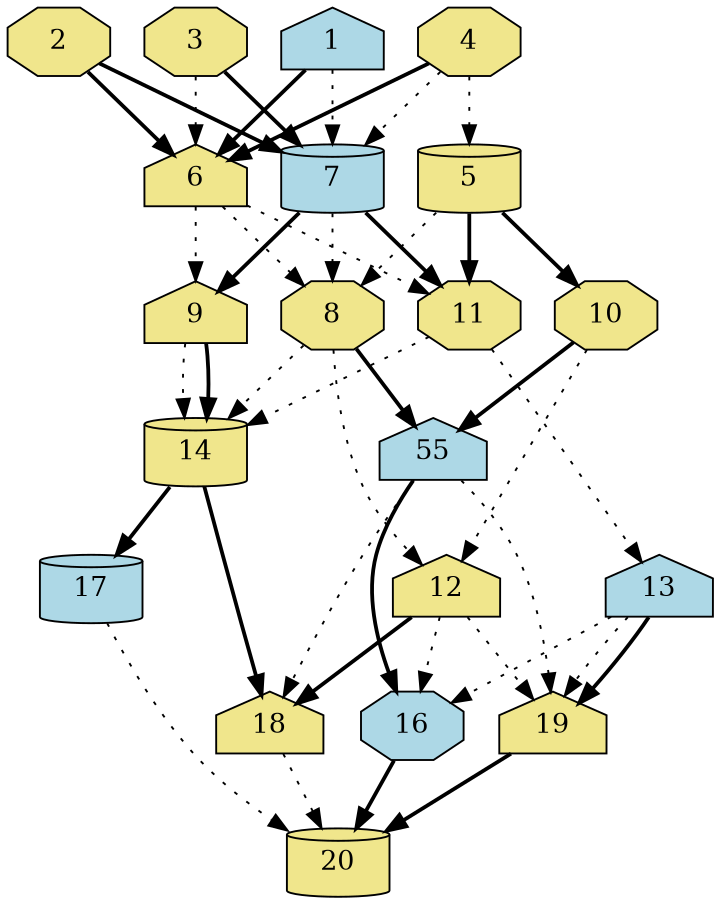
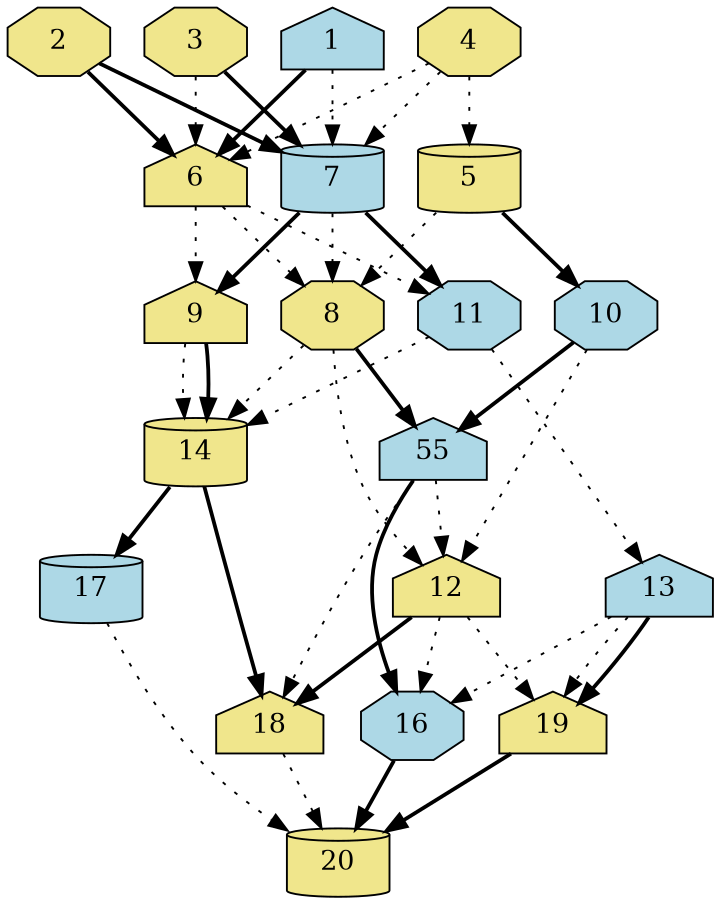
(347, 103) -> (347, 103)
(469, 238) -> none
(469, 315) -> (469, 315)
(606, 315) -> (606, 315)
(523, 569) -> (439, 509)
